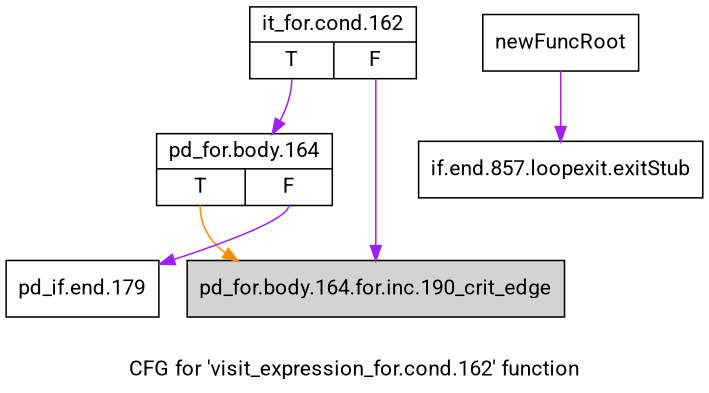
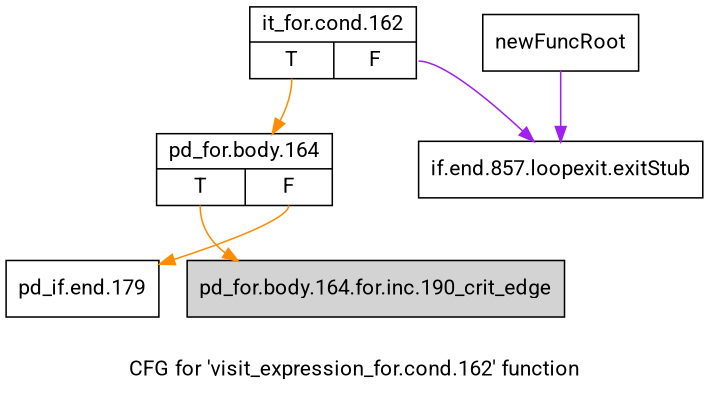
(288, 100) -> (288, 100)
(376, 162) -> (474, 90)
(235, 238) -> (235, 238)
